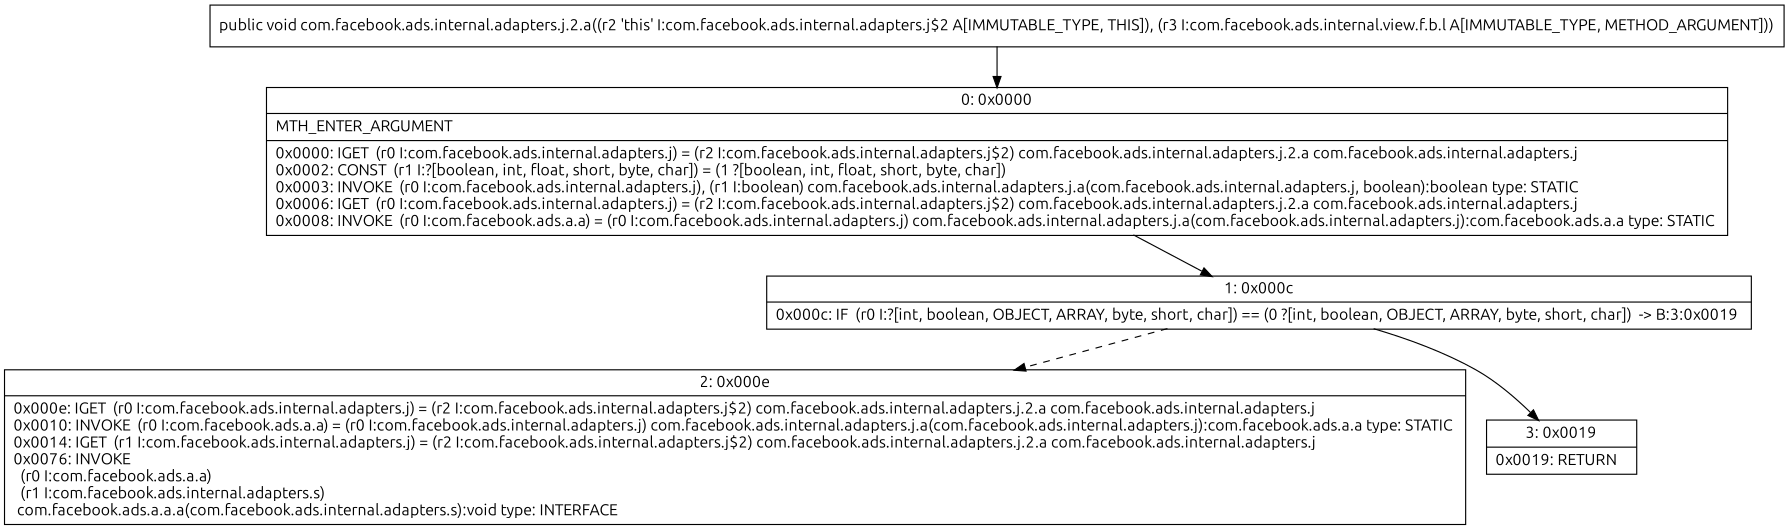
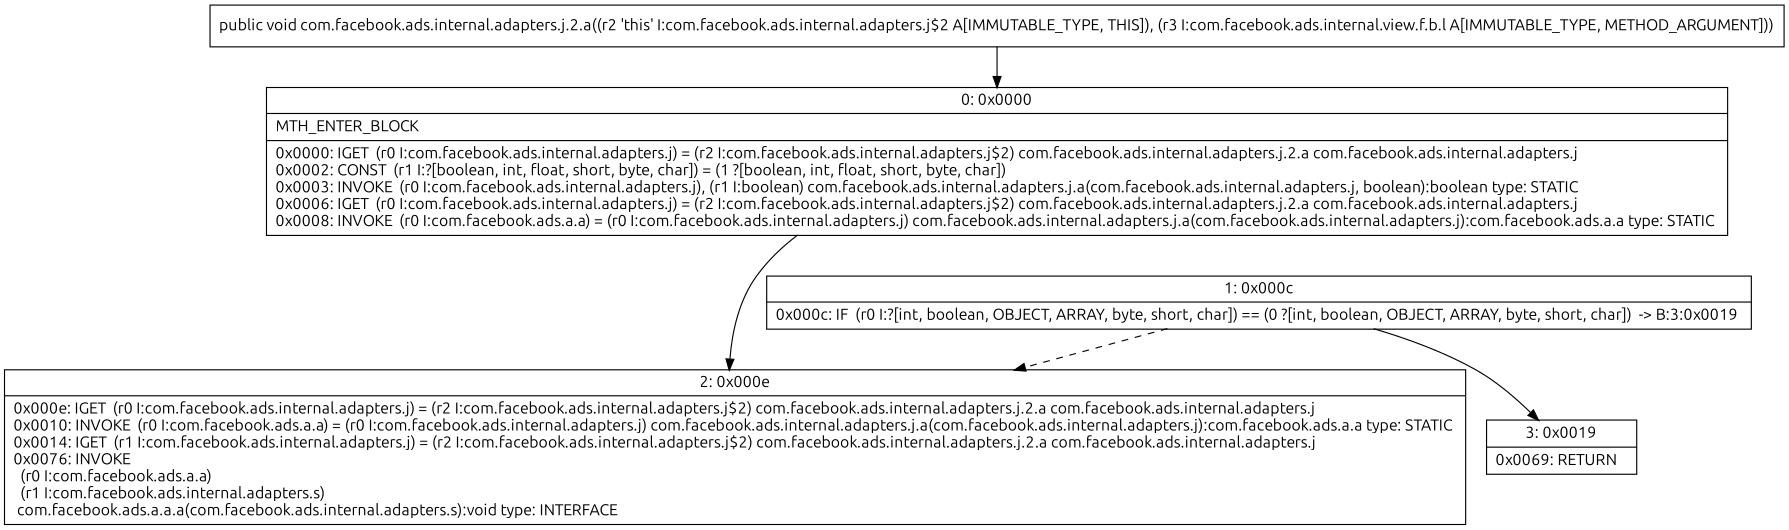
(364, 126) -> (347, 126)
(1168, 253) -> (749, 289)
(1562, 460) -> (1562, 460)
